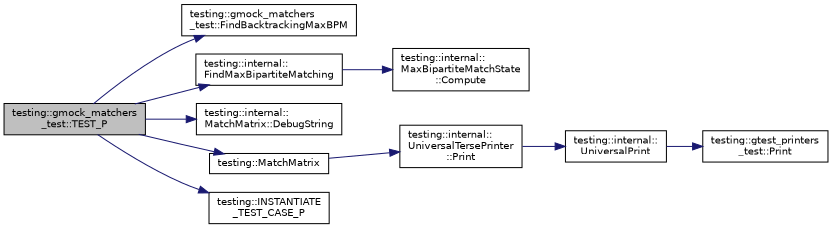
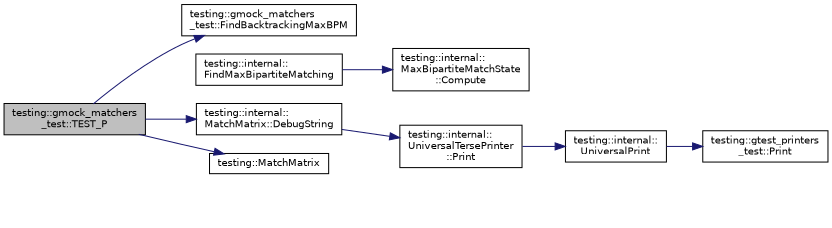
(167, 96) -> none
(359, 156) -> (366, 133)
(269, 208) -> none
